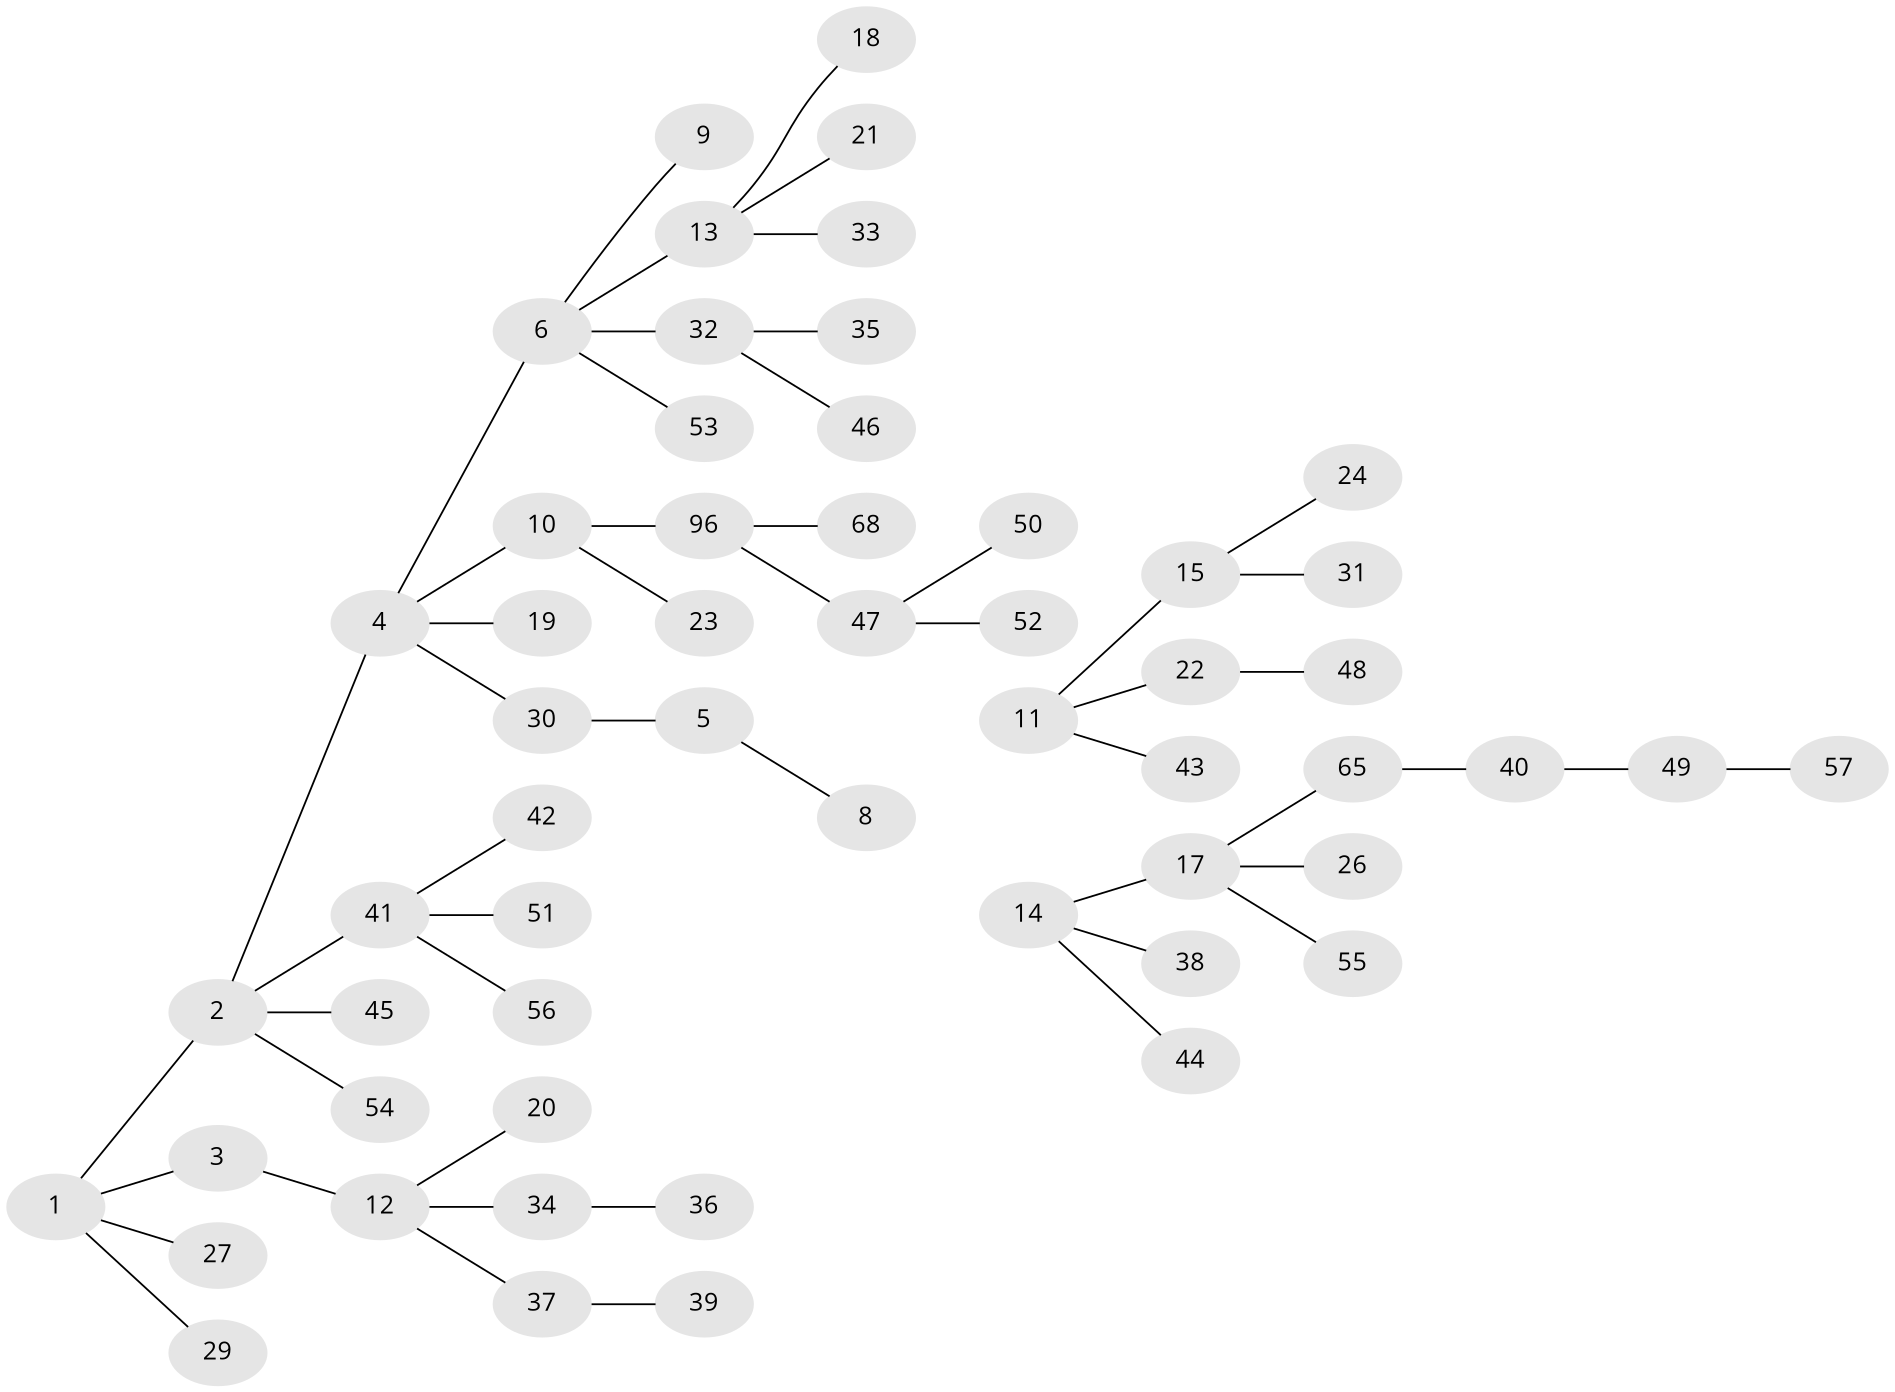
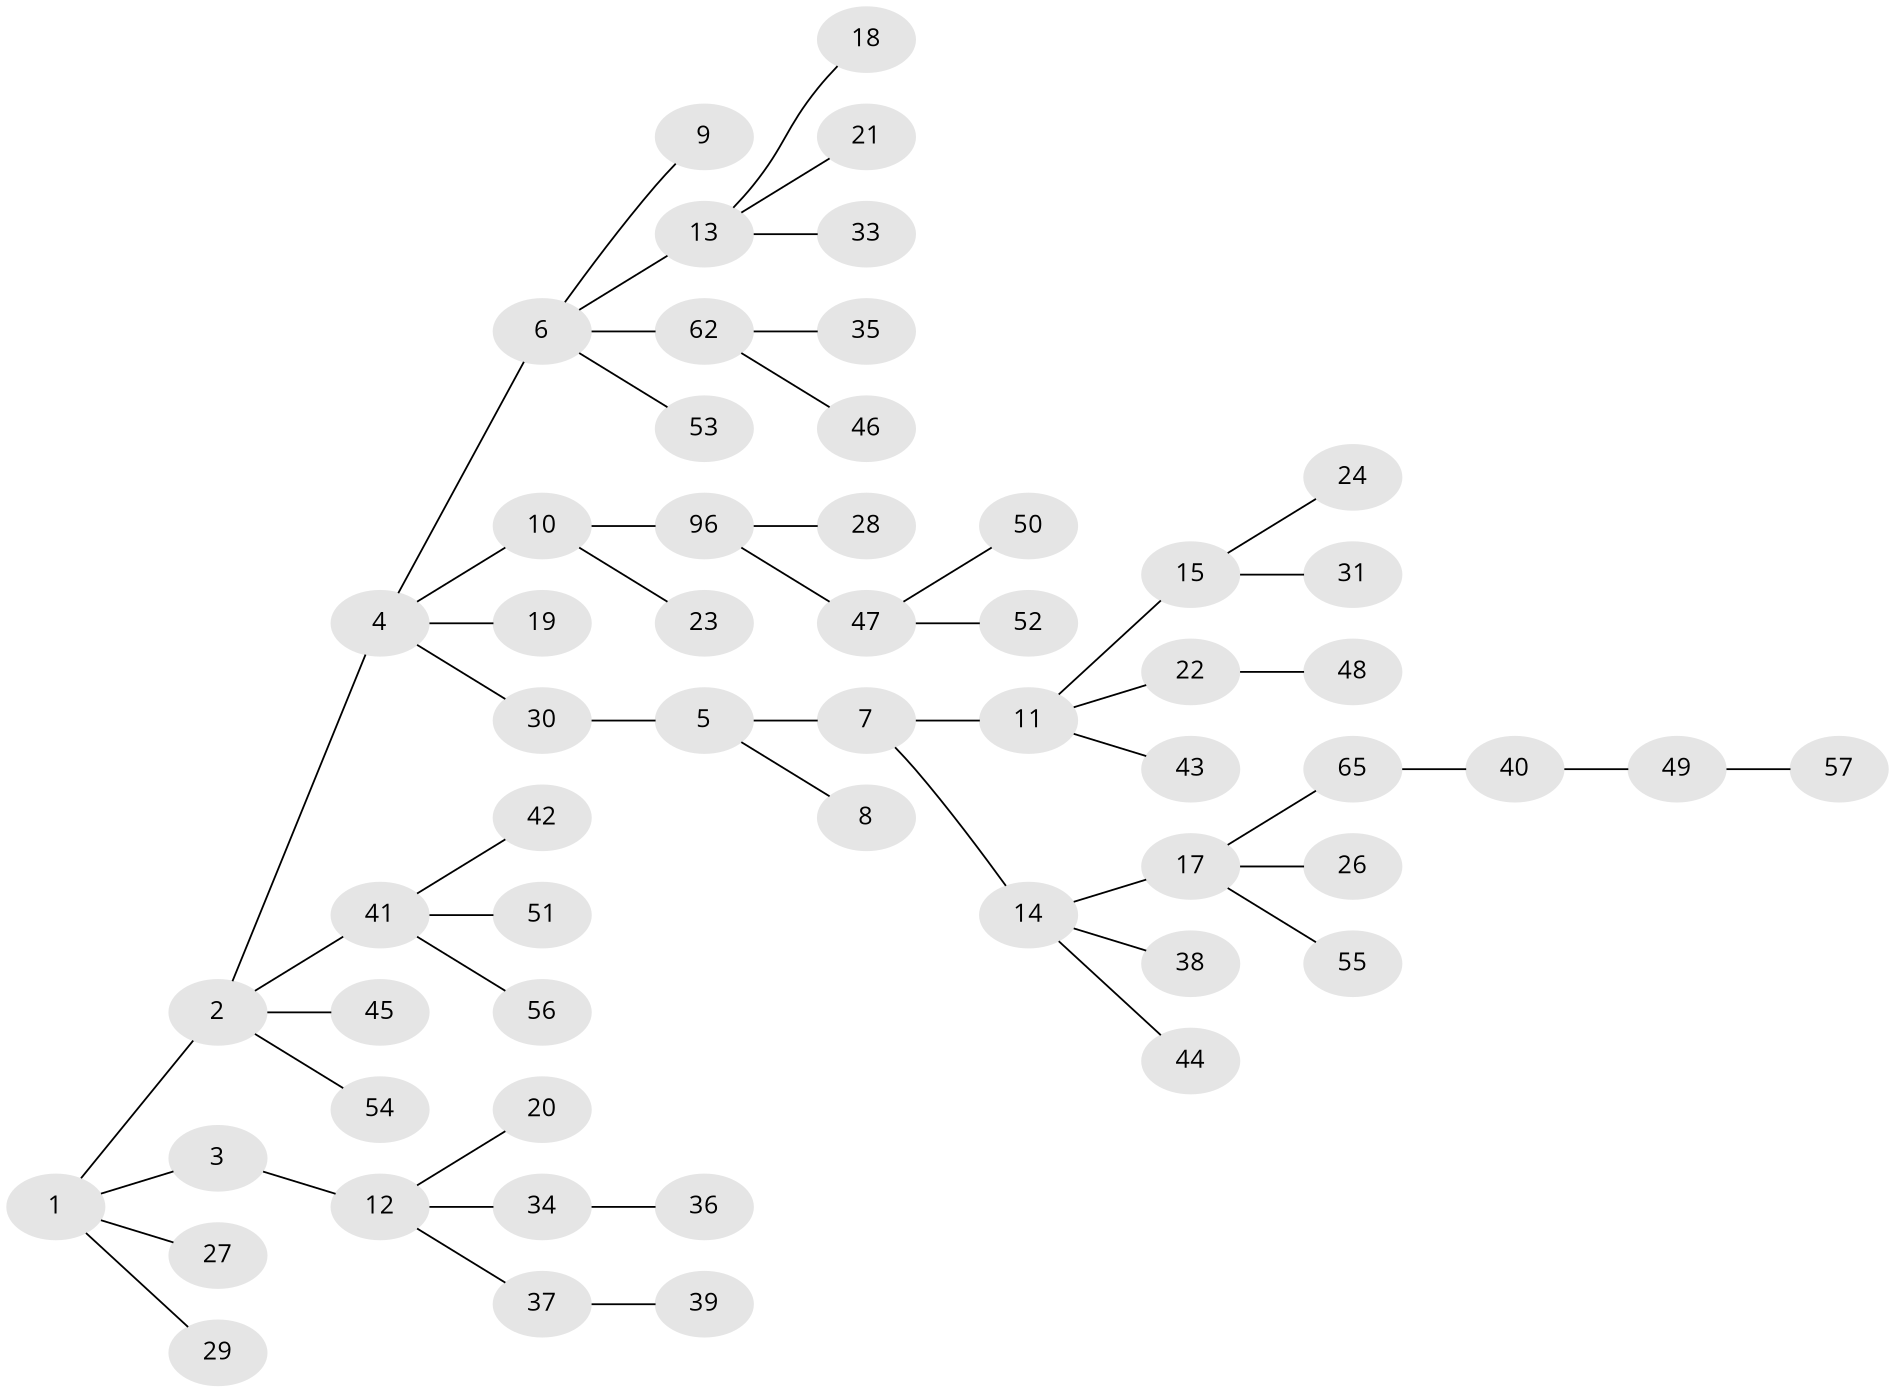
(704, 331) -> (704, 331)
(866, 526) -> (866, 526)
none -> (866, 721)
